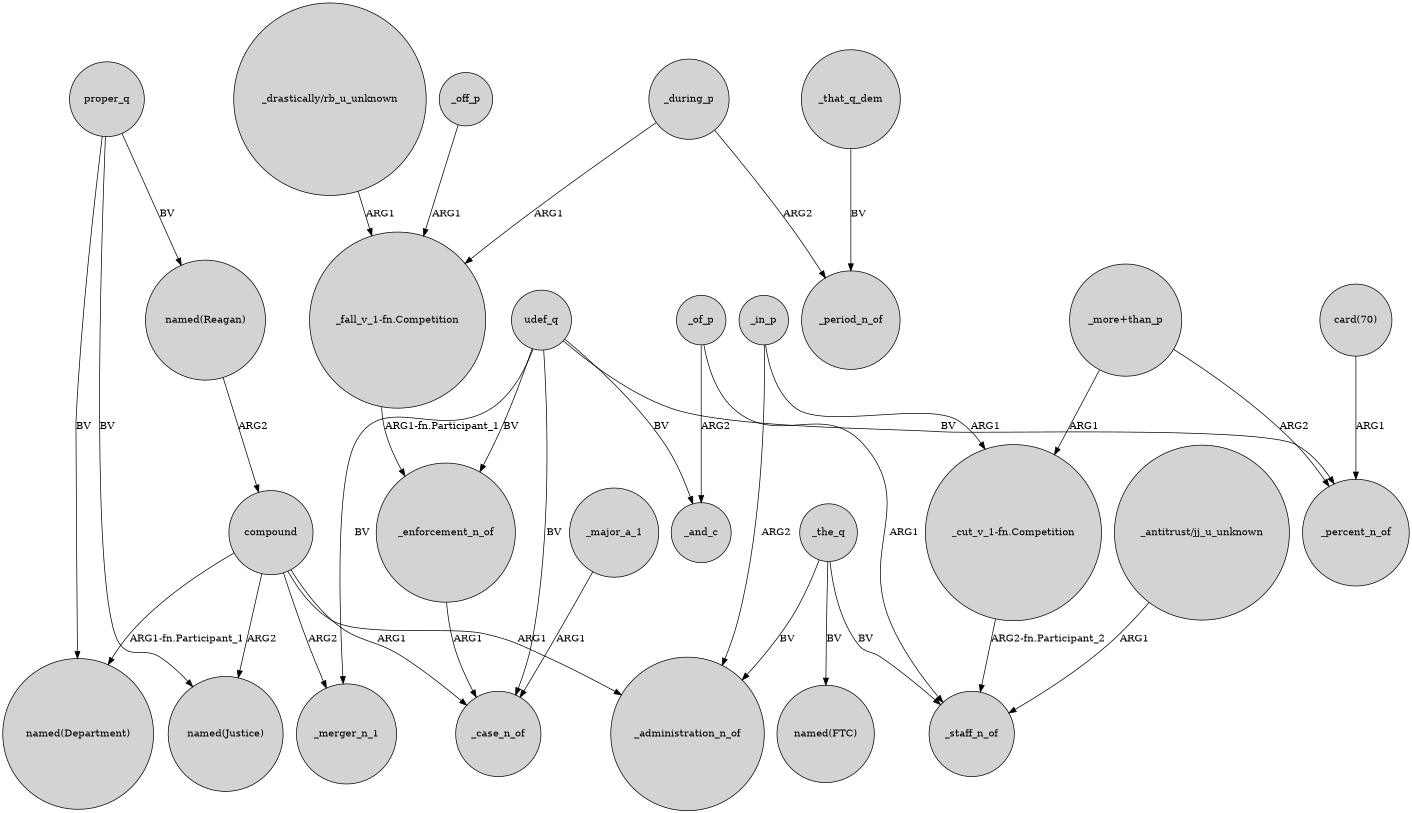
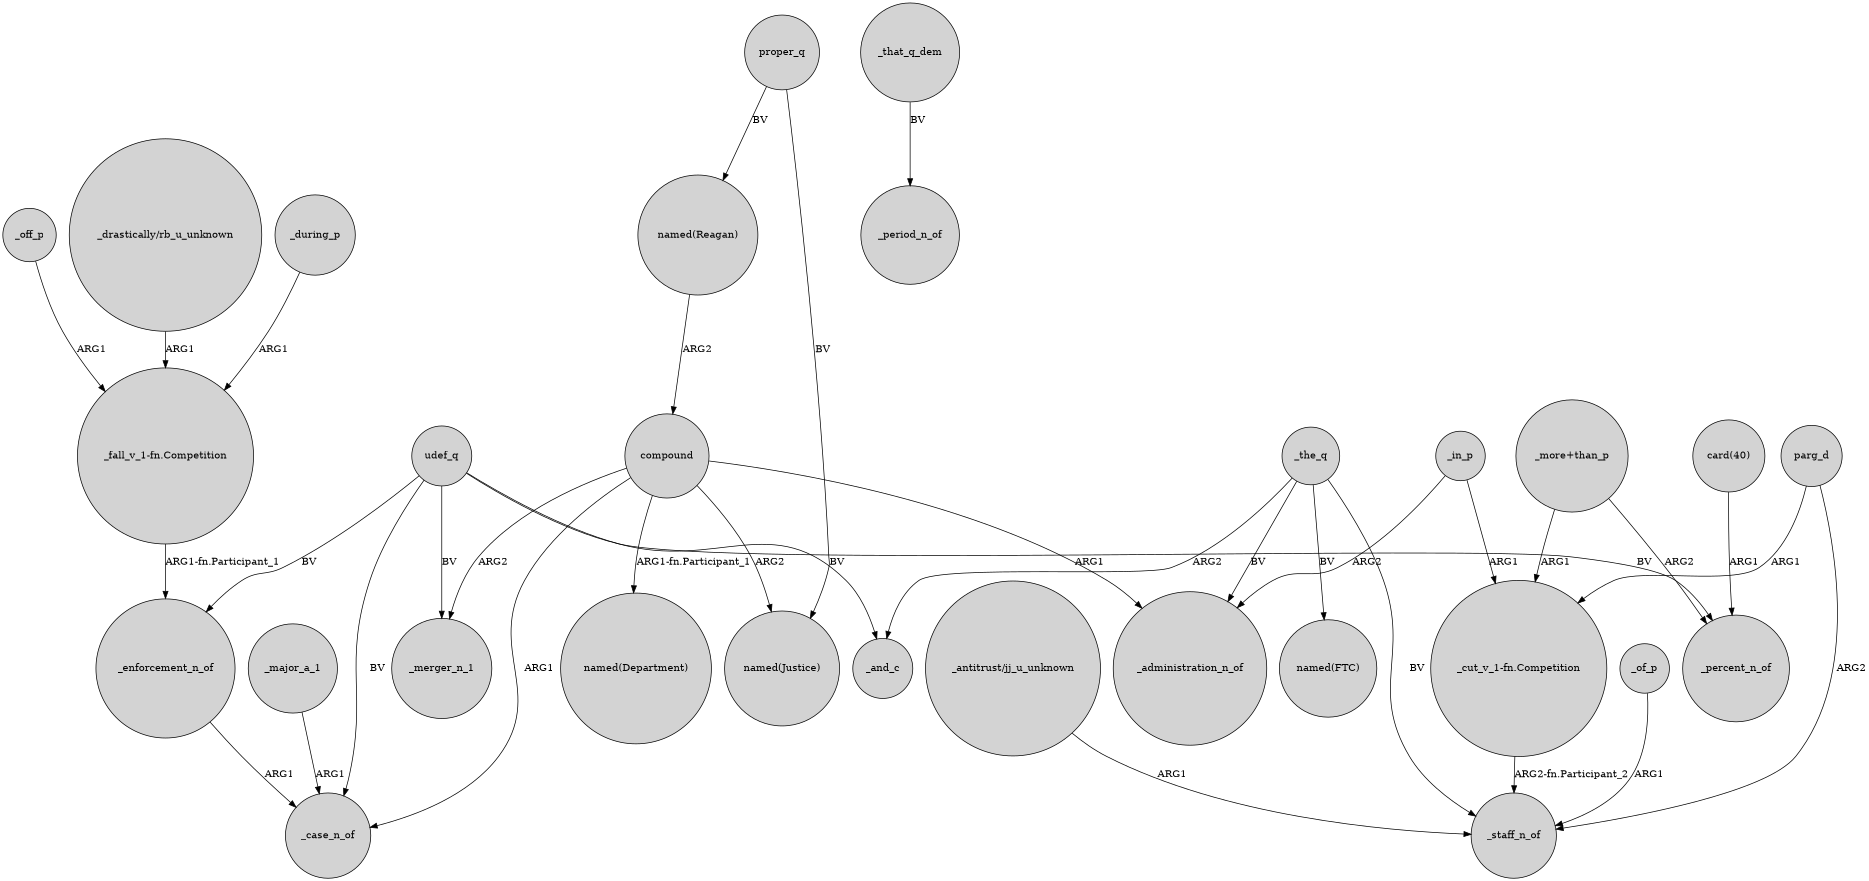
(770, 199) -> none
(1356, 320) -> (1729, 456)
(78, 393) -> none
(701, 420) -> (1102, 572)
none -> (1812, 456)
